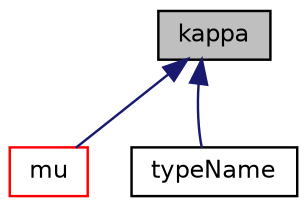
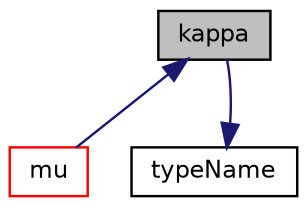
(198, 116) -> (231, 92)
